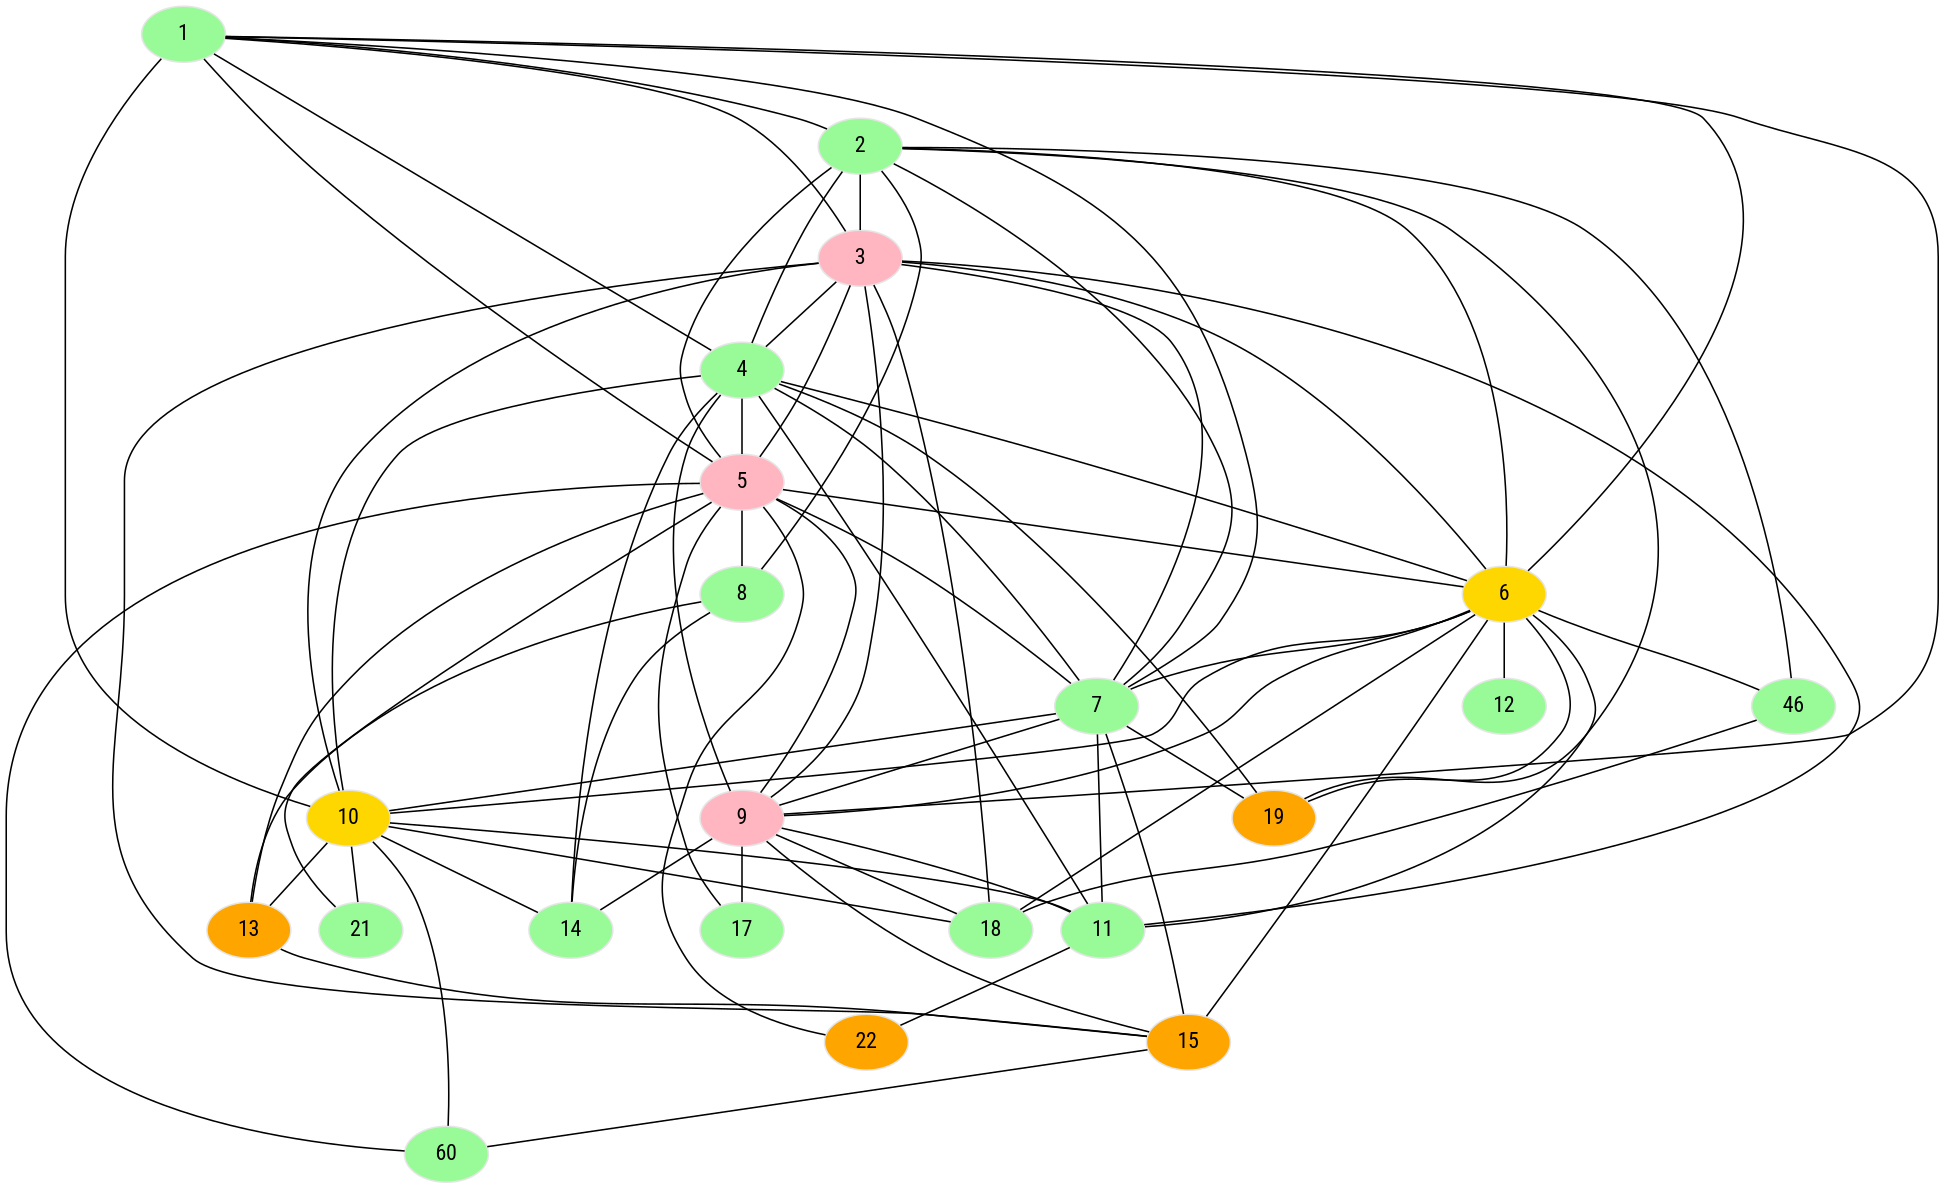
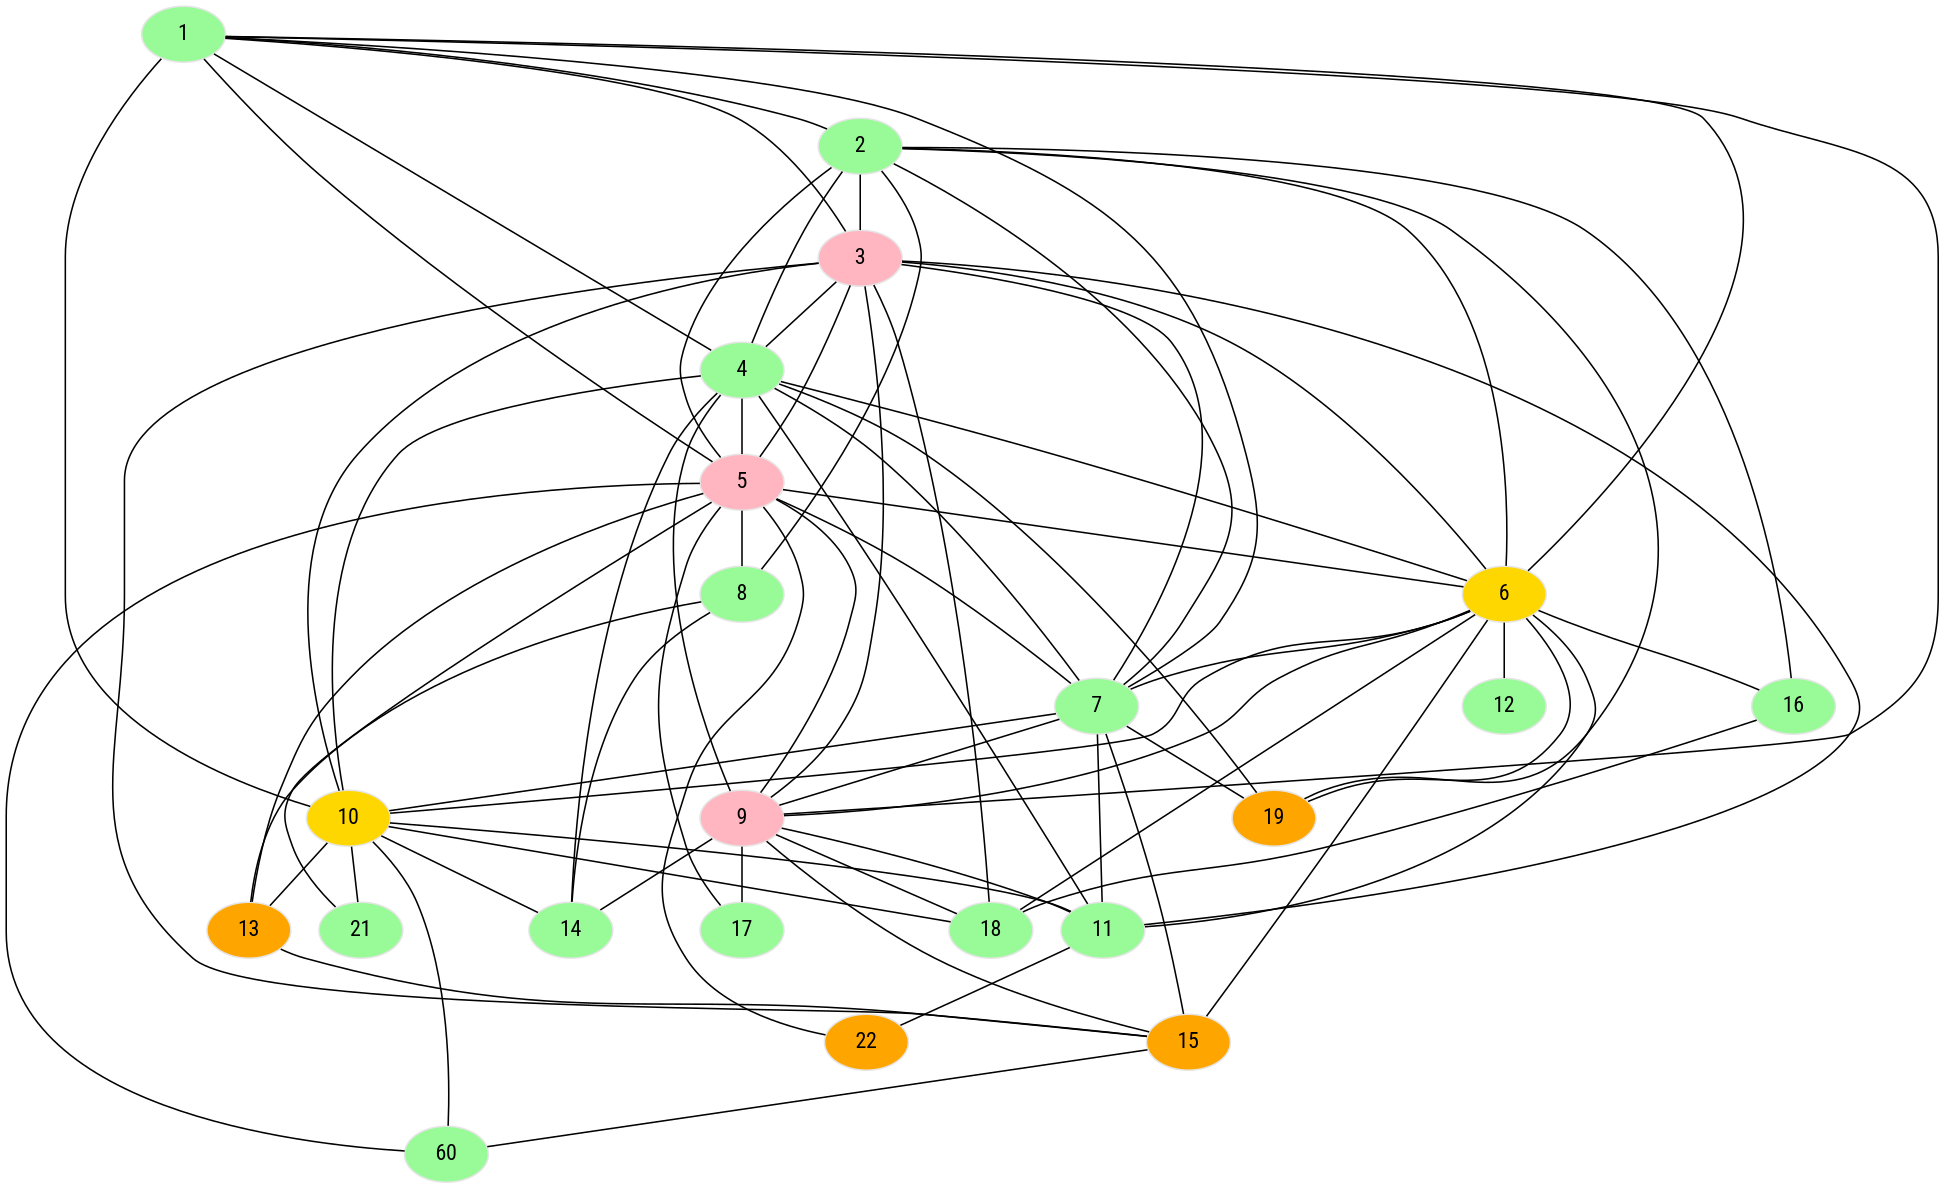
(1794, 706) -> (1794, 706)
